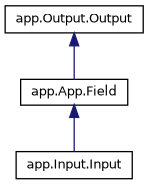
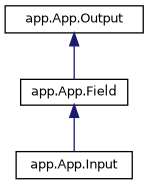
(74, 19) -> (74, 19)
(74, 165) -> (74, 165)
